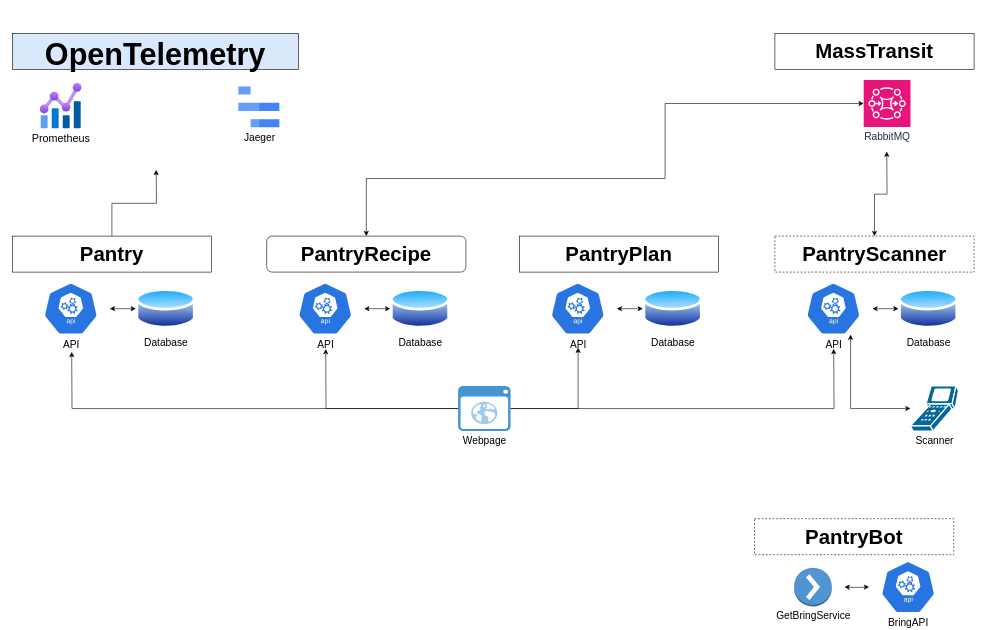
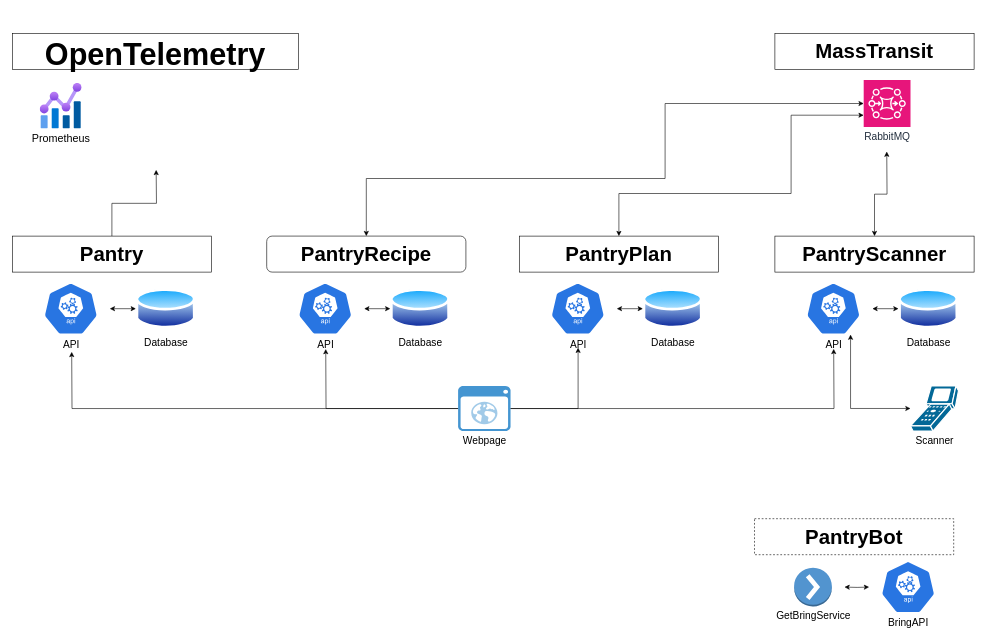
(155, 51) -> (155, 51)
(259, 107) -> none
none -> (705, 194)
(875, 254) -> (875, 254)
